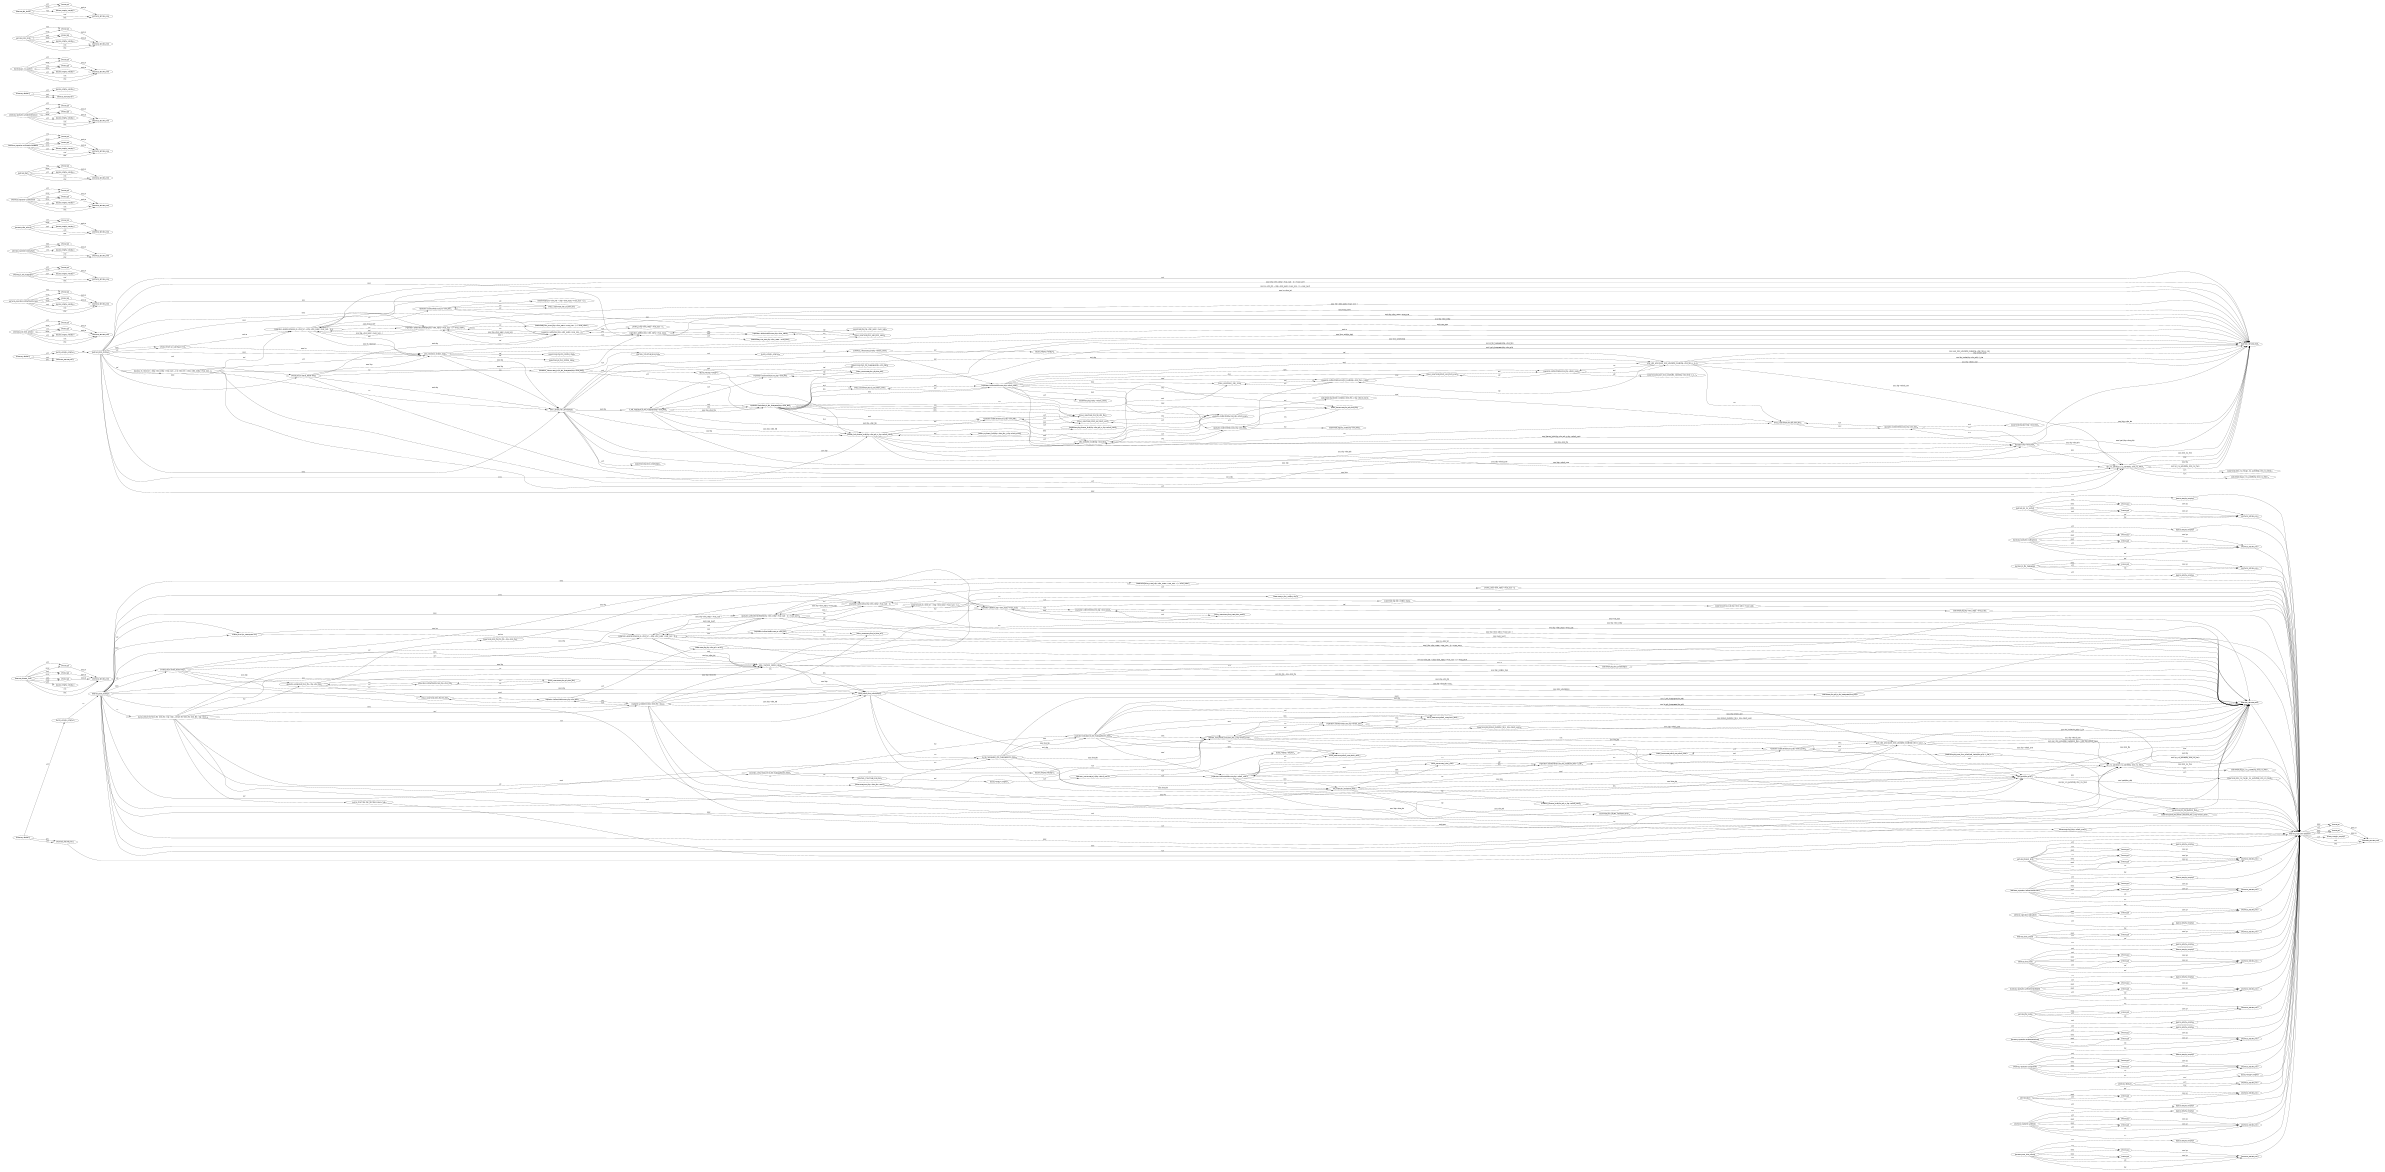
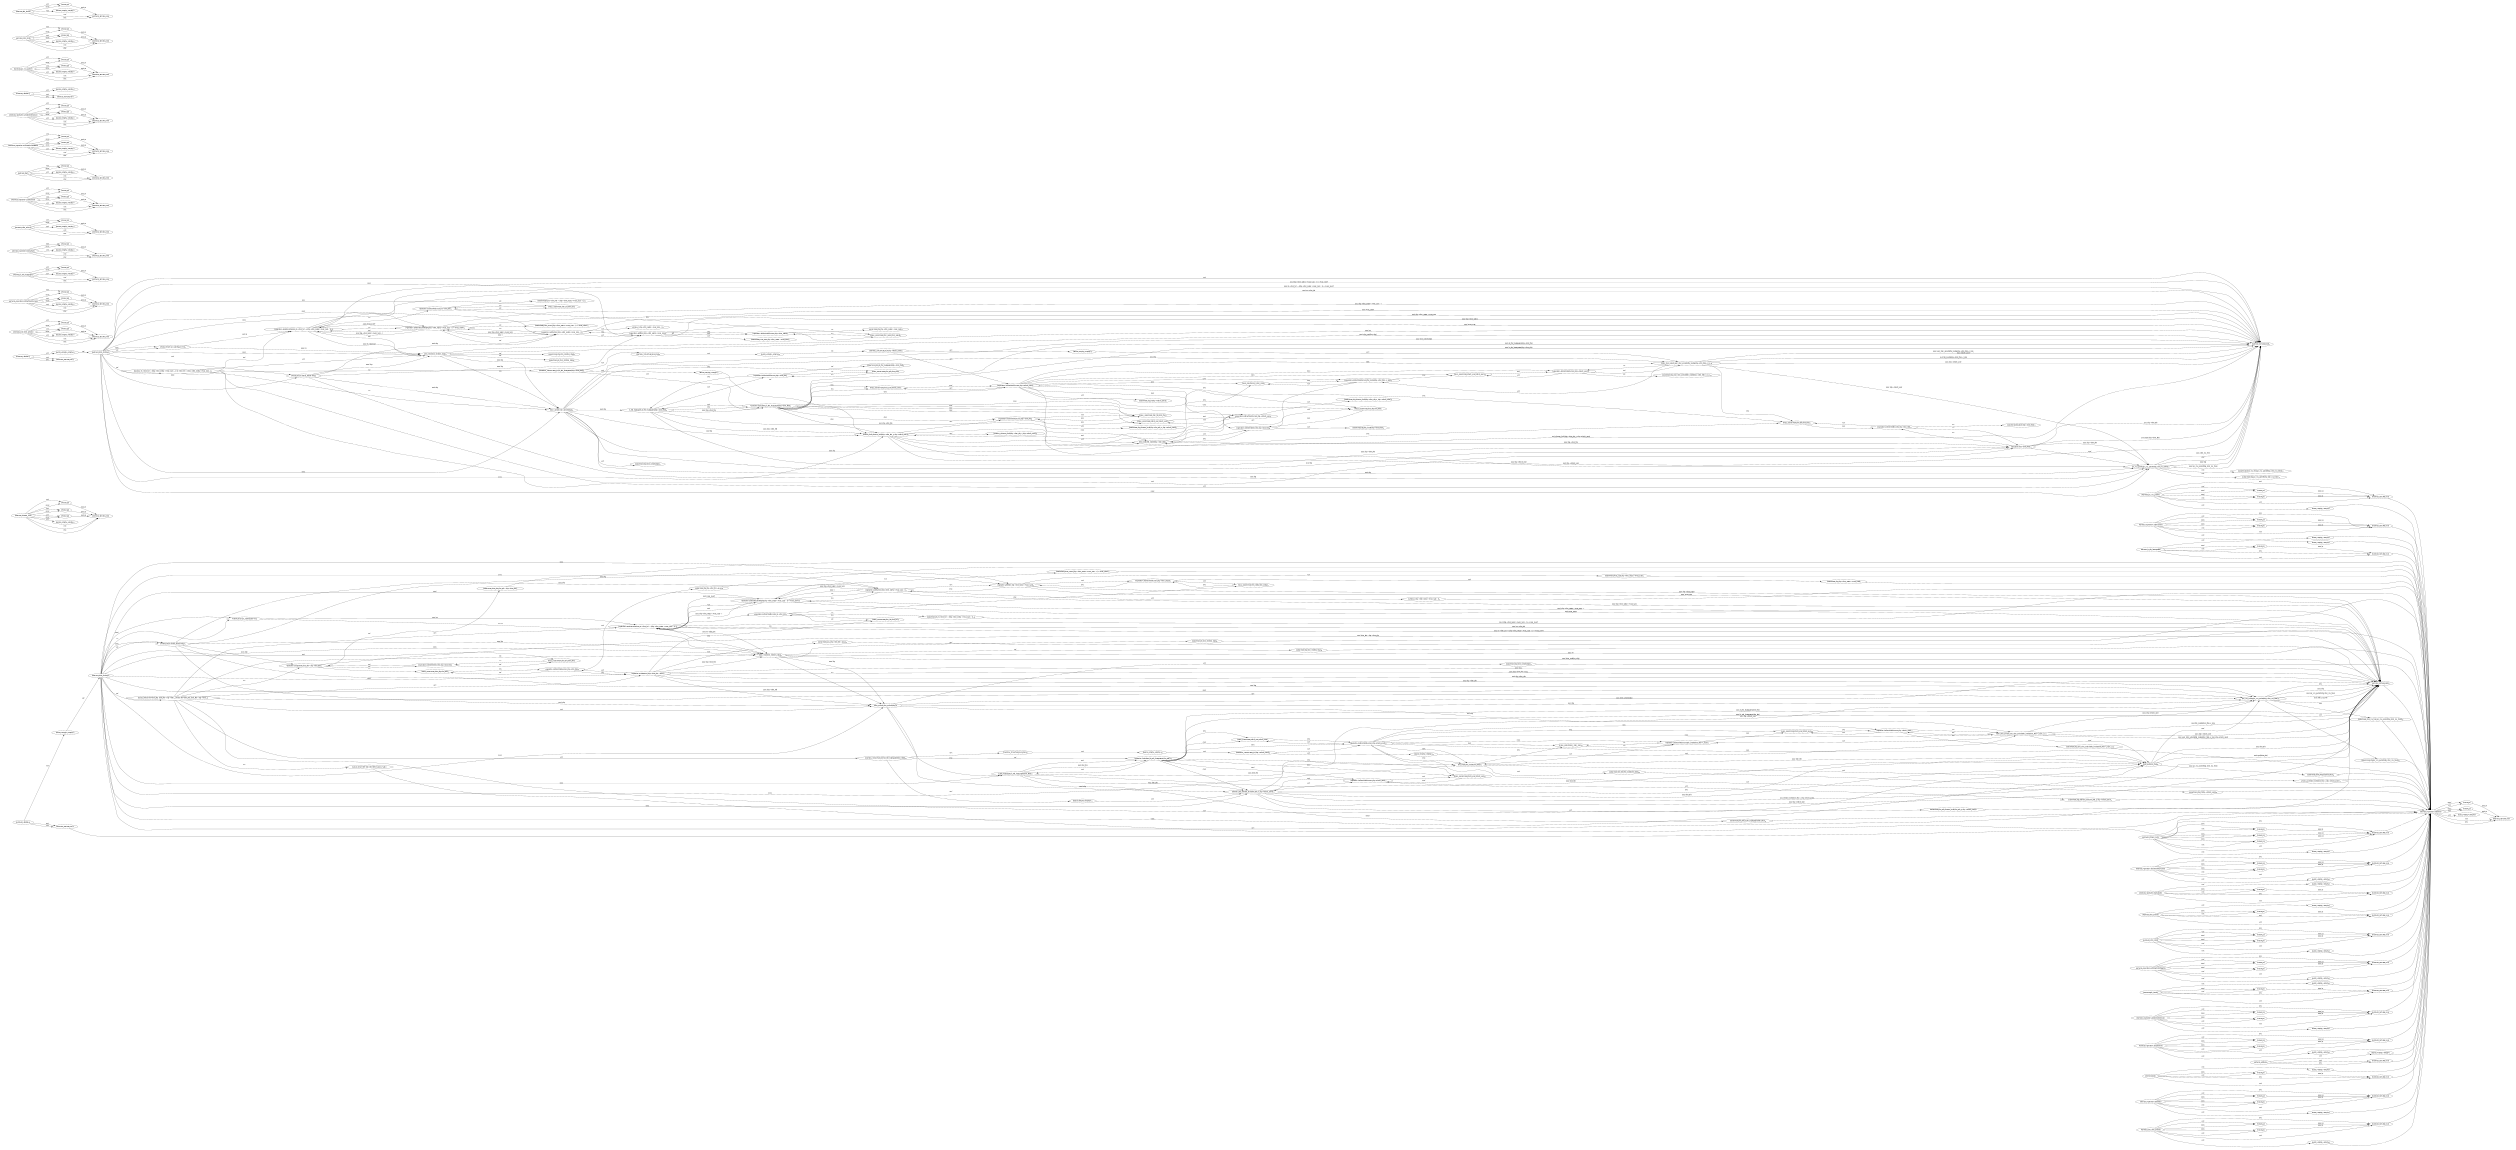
(932, 771) -> (1094, 772)
